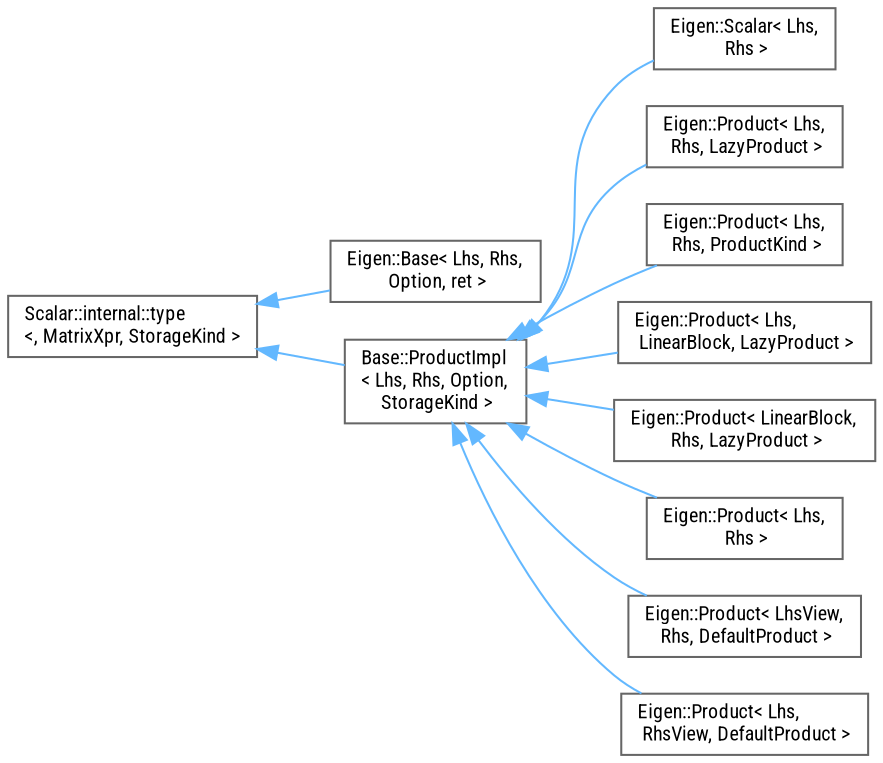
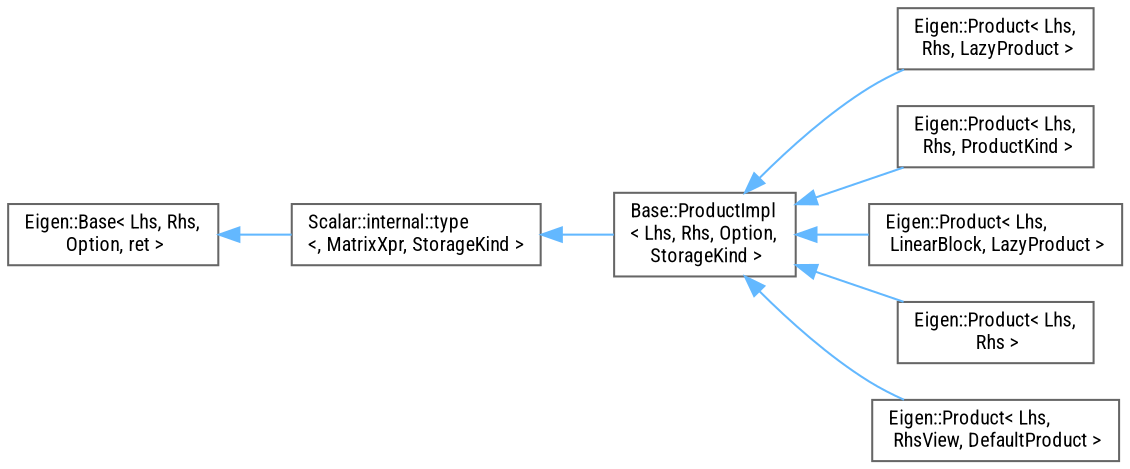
(745, 39) -> none
(304, 295) -> (266, 235)
(745, 430) -> none
(745, 626) -> none
